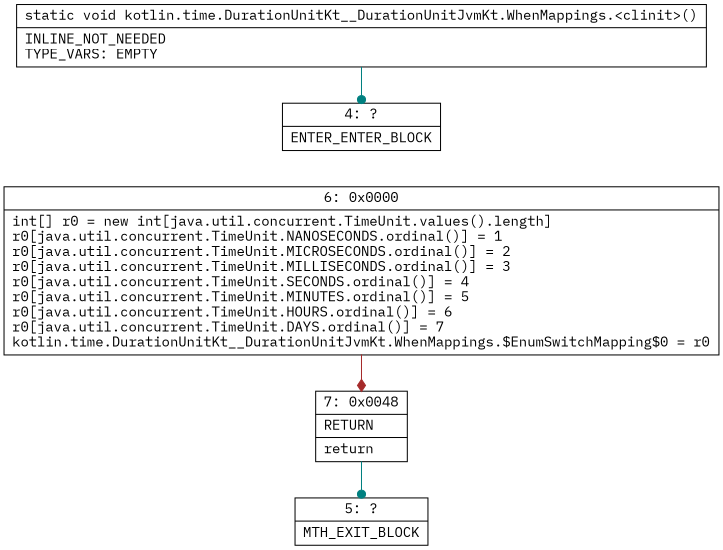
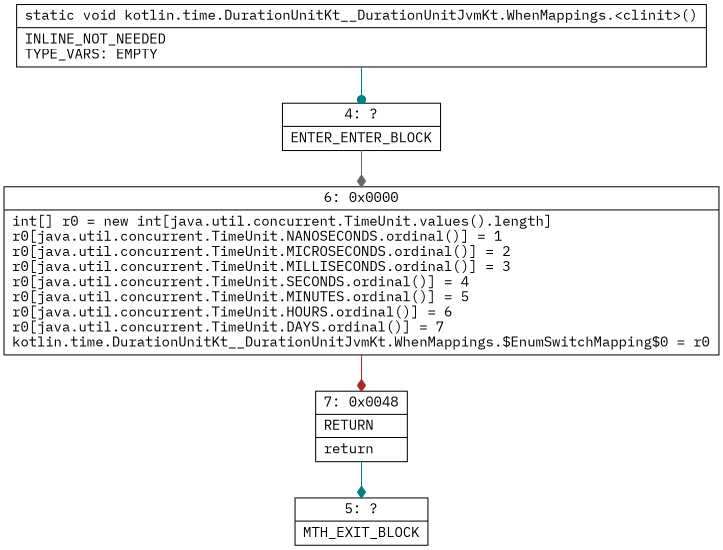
none -> (361, 162)
(361, 476) -> (361, 476)
